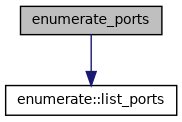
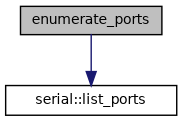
(91, 100) -> (91, 100)
